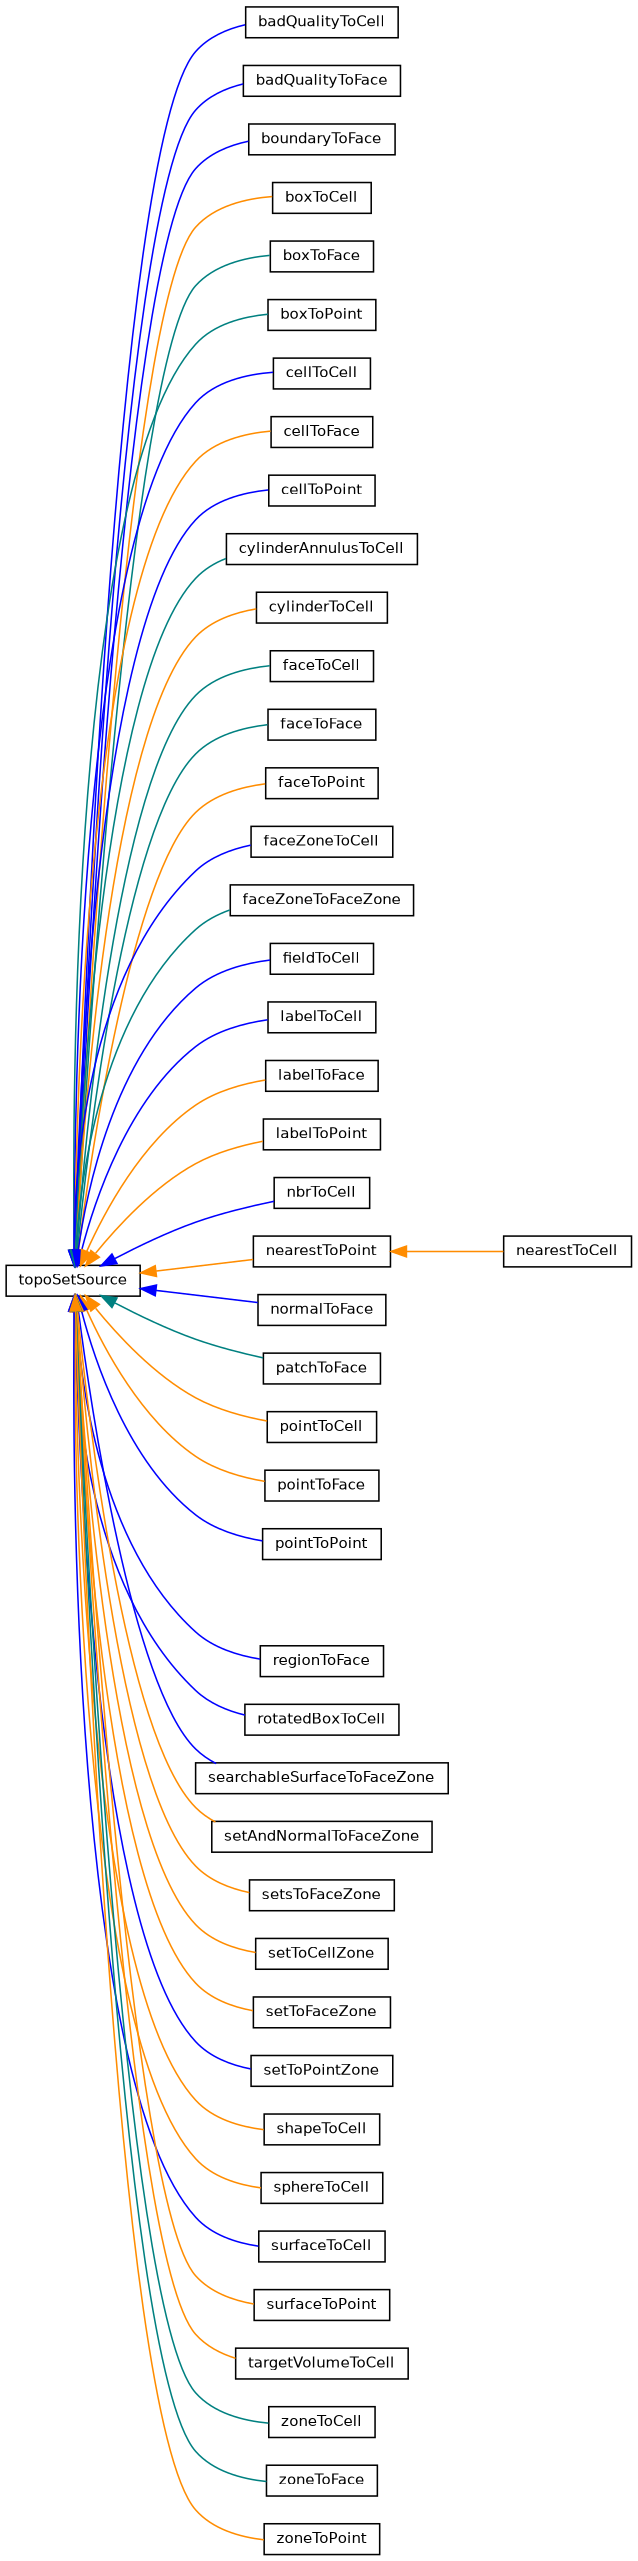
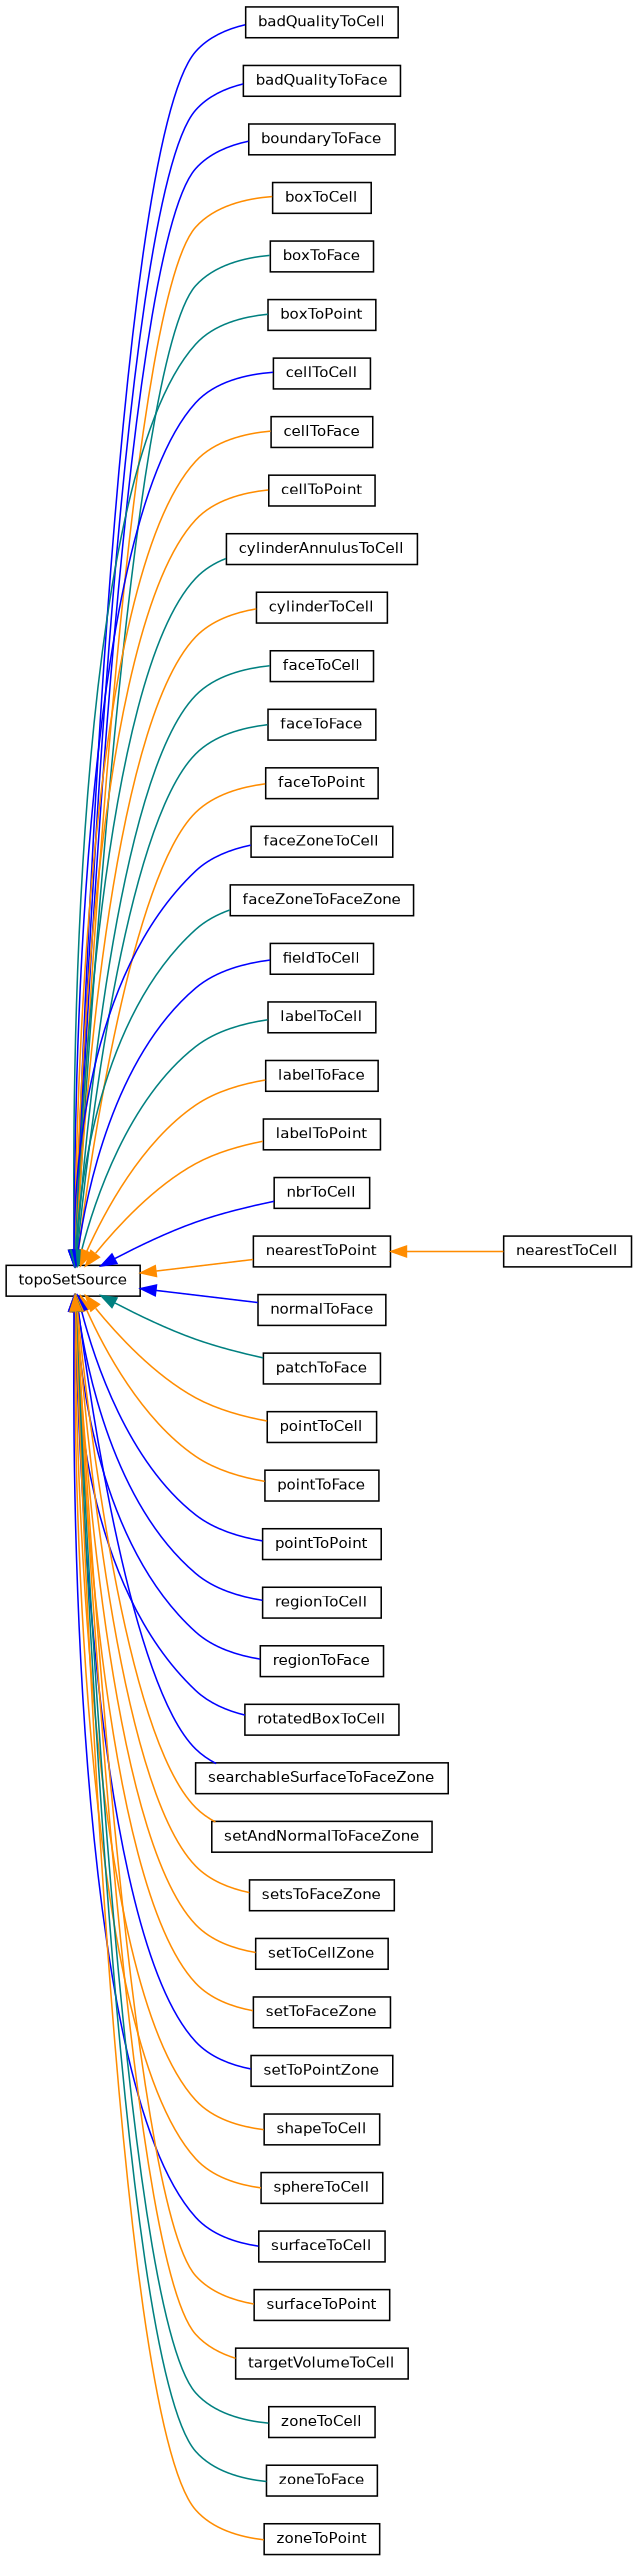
(132, 674) -> (132, 674)
(143, 1106) -> (143, 1106)
none -> (322, 1603)
